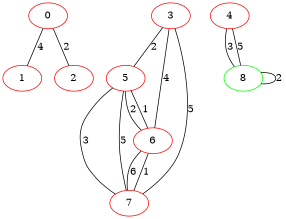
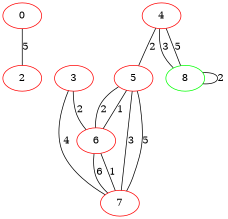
(67, 47) -> (26, 47)
(148, 47) -> (147, 47)
(22, 78) -> none
(167, 78) -> (80, 110)
(191, 110) -> (67, 141)
